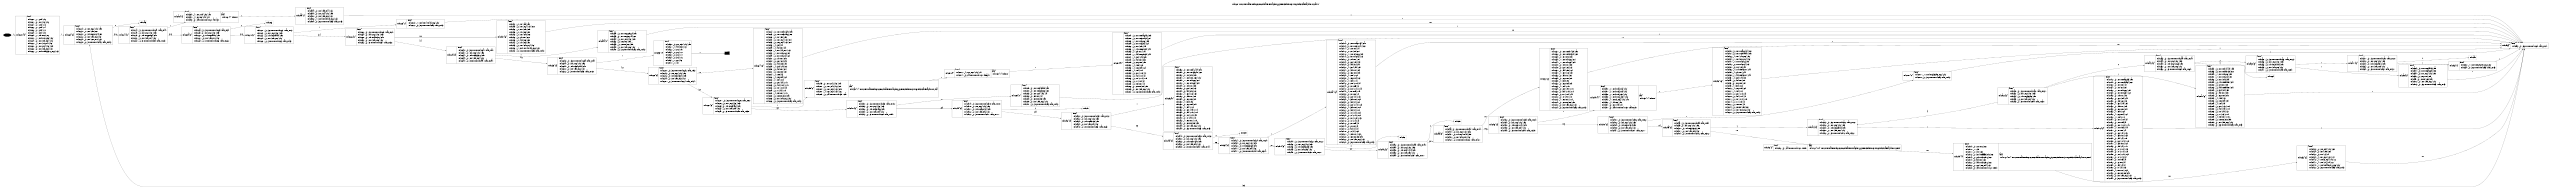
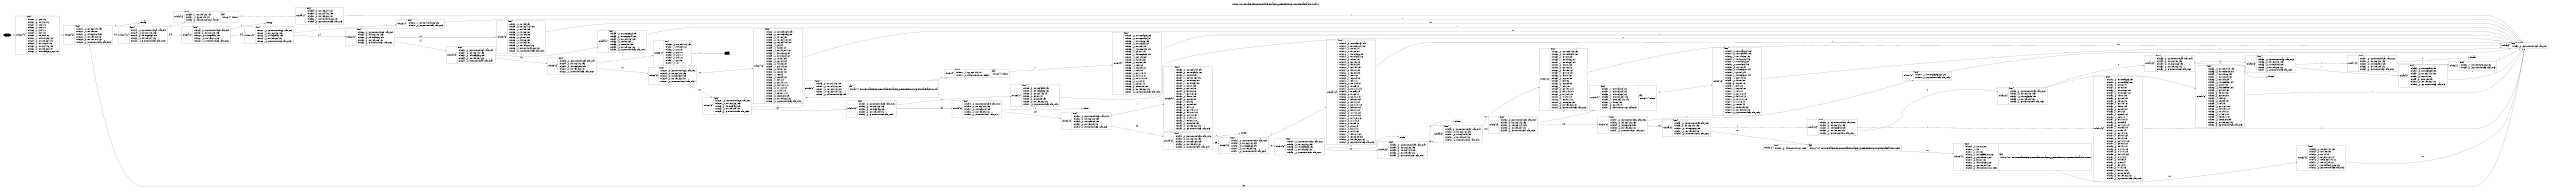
(1928, 116) -> (1921, 98)
